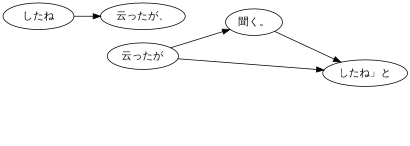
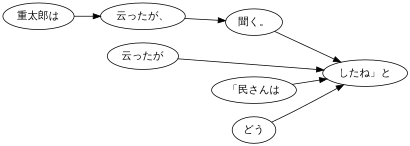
(38, 16) -> (38, 16)
(197, 40) -> (201, 19)
none -> (254, 90)
none -> (254, 130)
